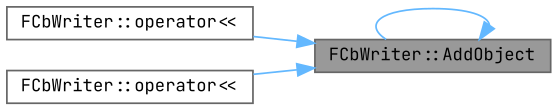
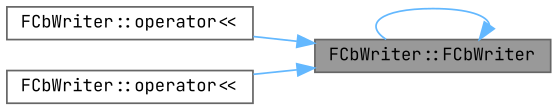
(433, 56) -> (433, 56)
